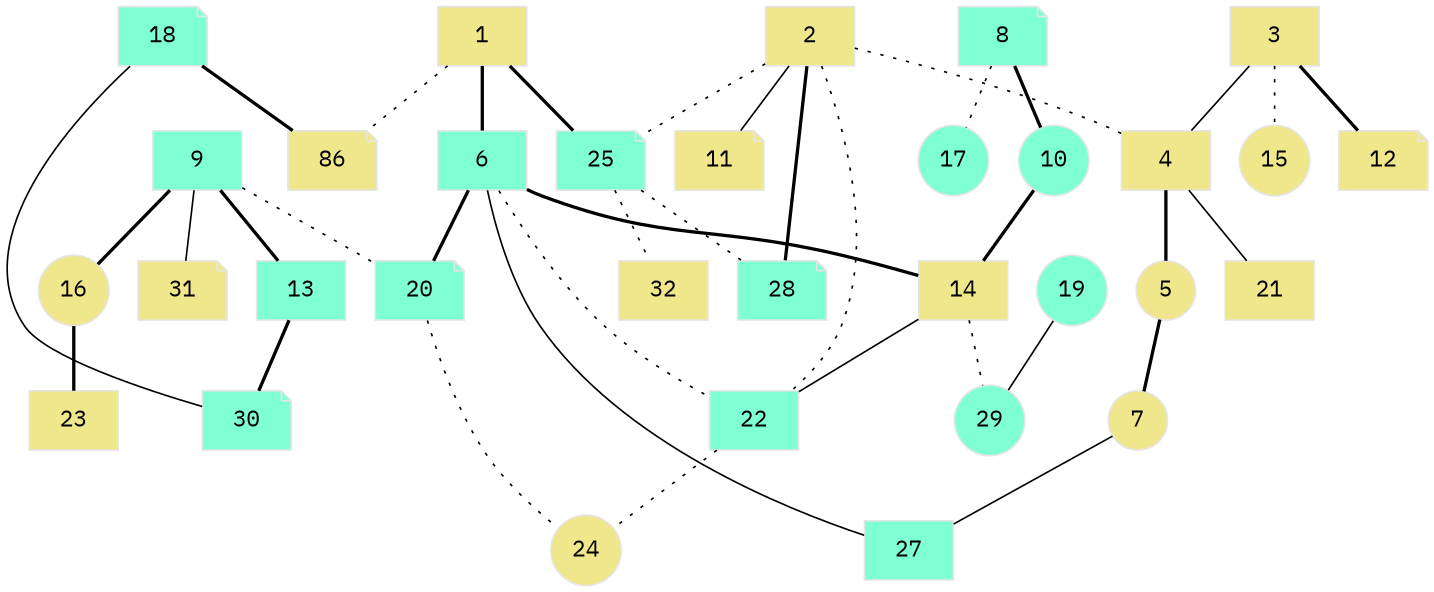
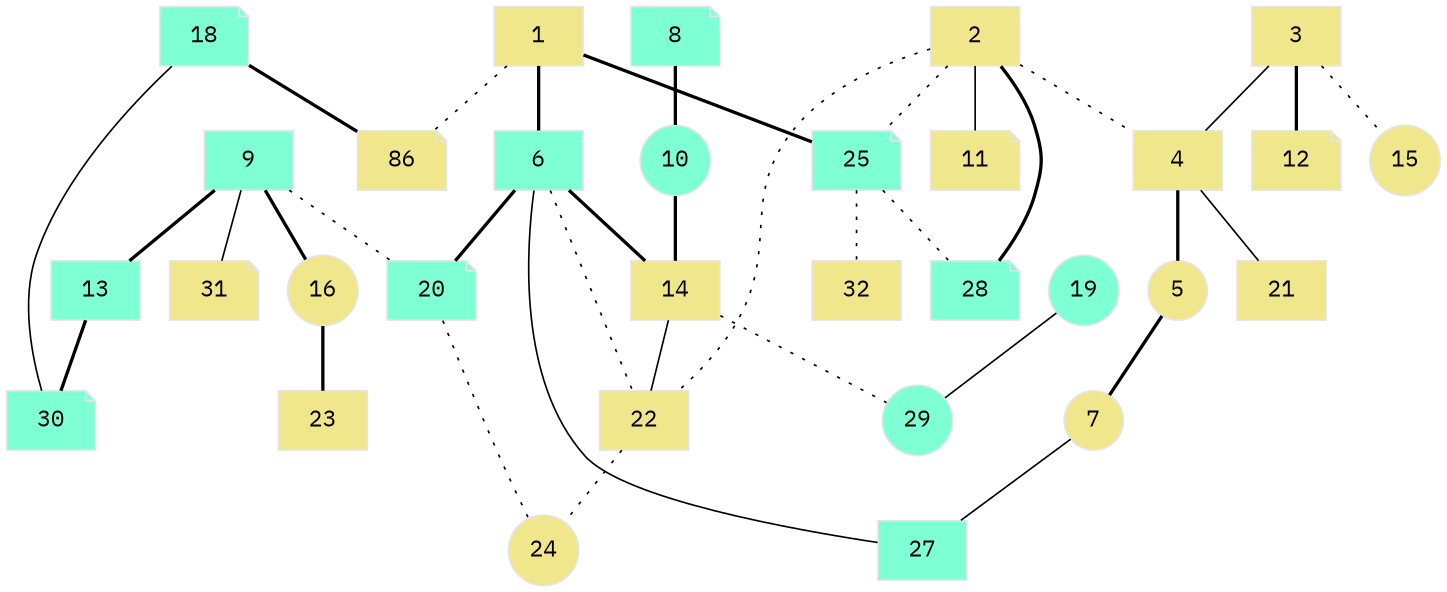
(953, 161) -> none
(754, 420) -> (644, 420)
